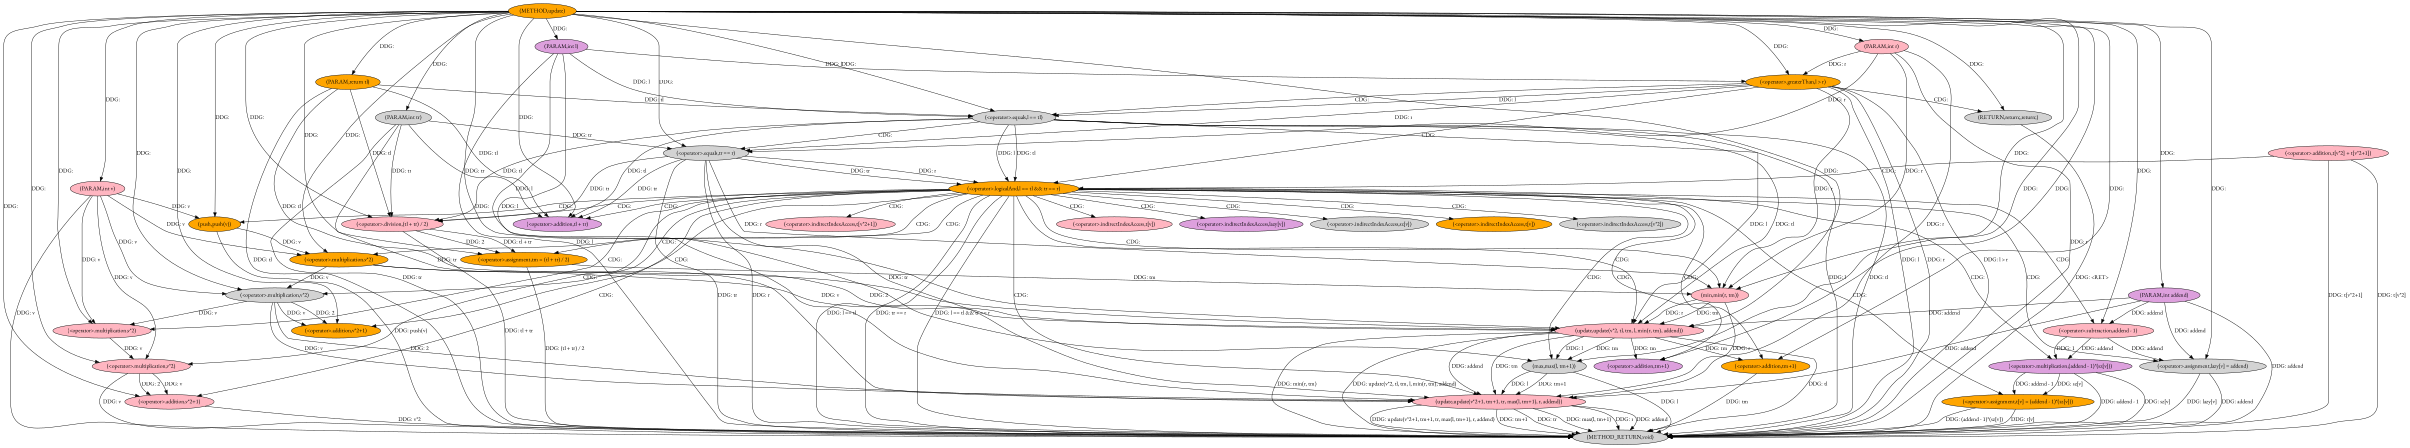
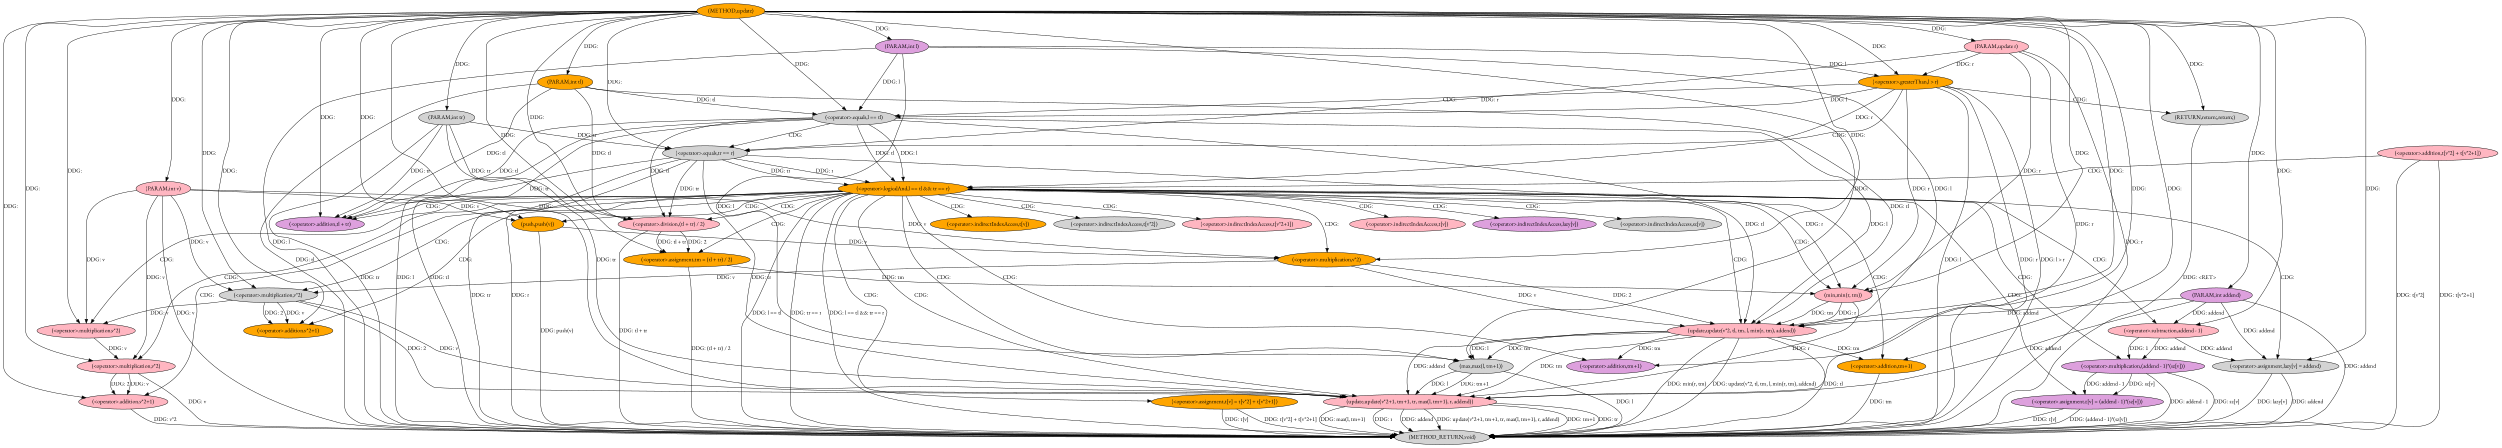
(1882, 47) -> (1996, 47)
(348, 82) -> (565, 82)
none -> (1225, 402)
(2018, 402) -> (2087, 402)
